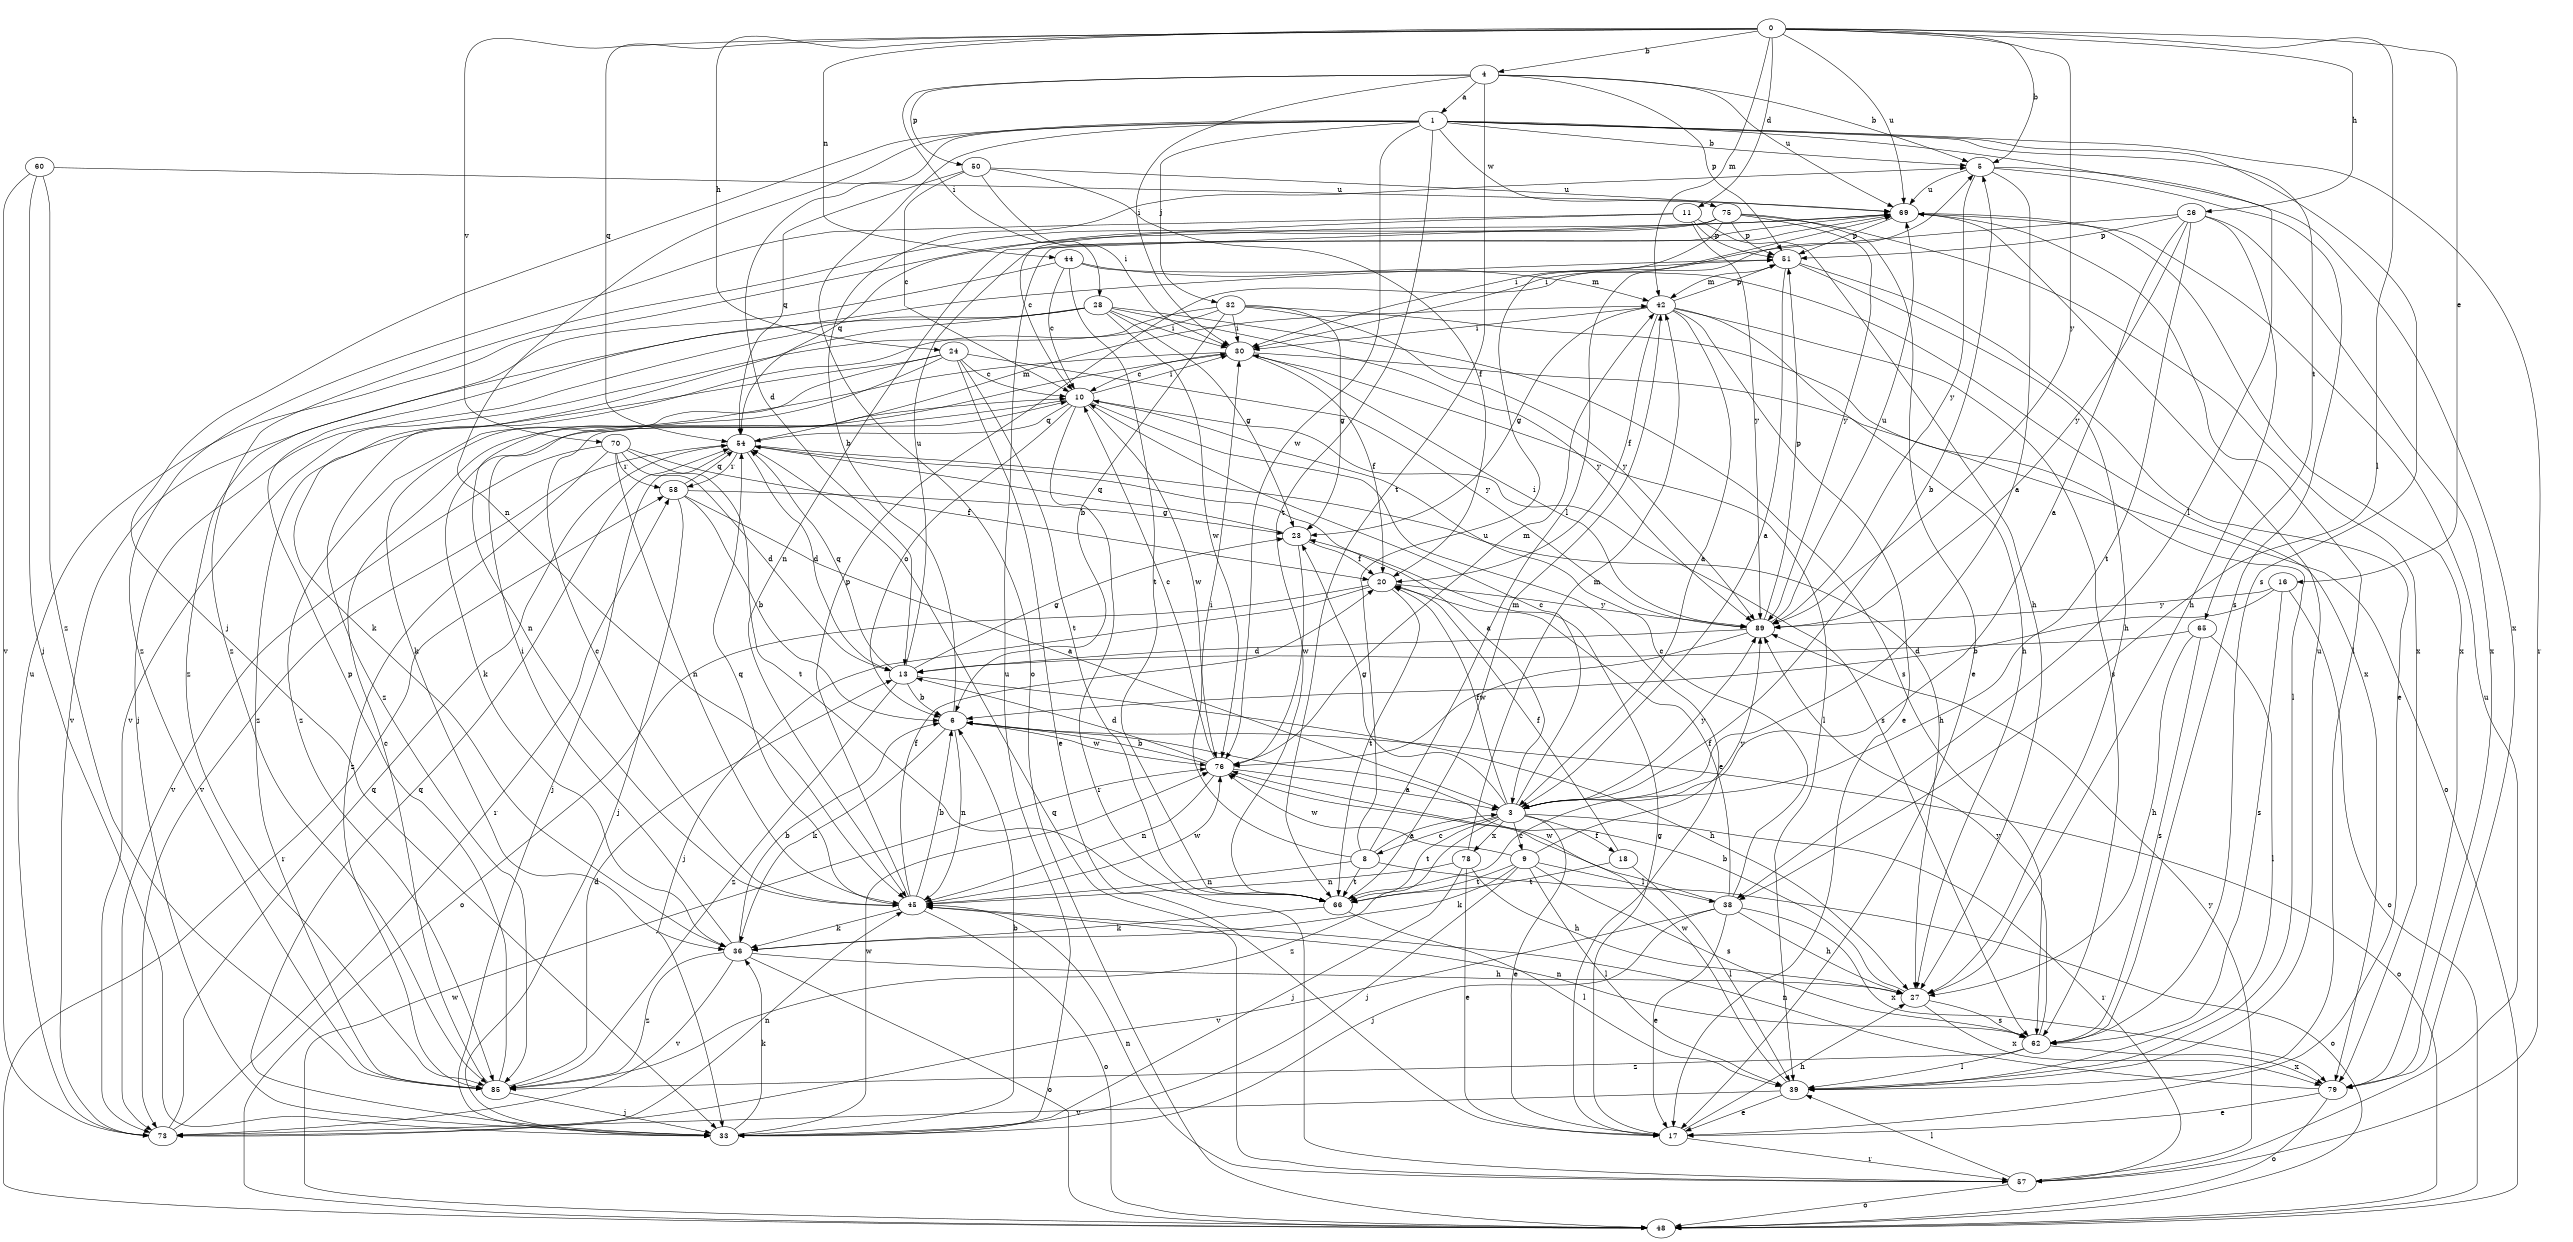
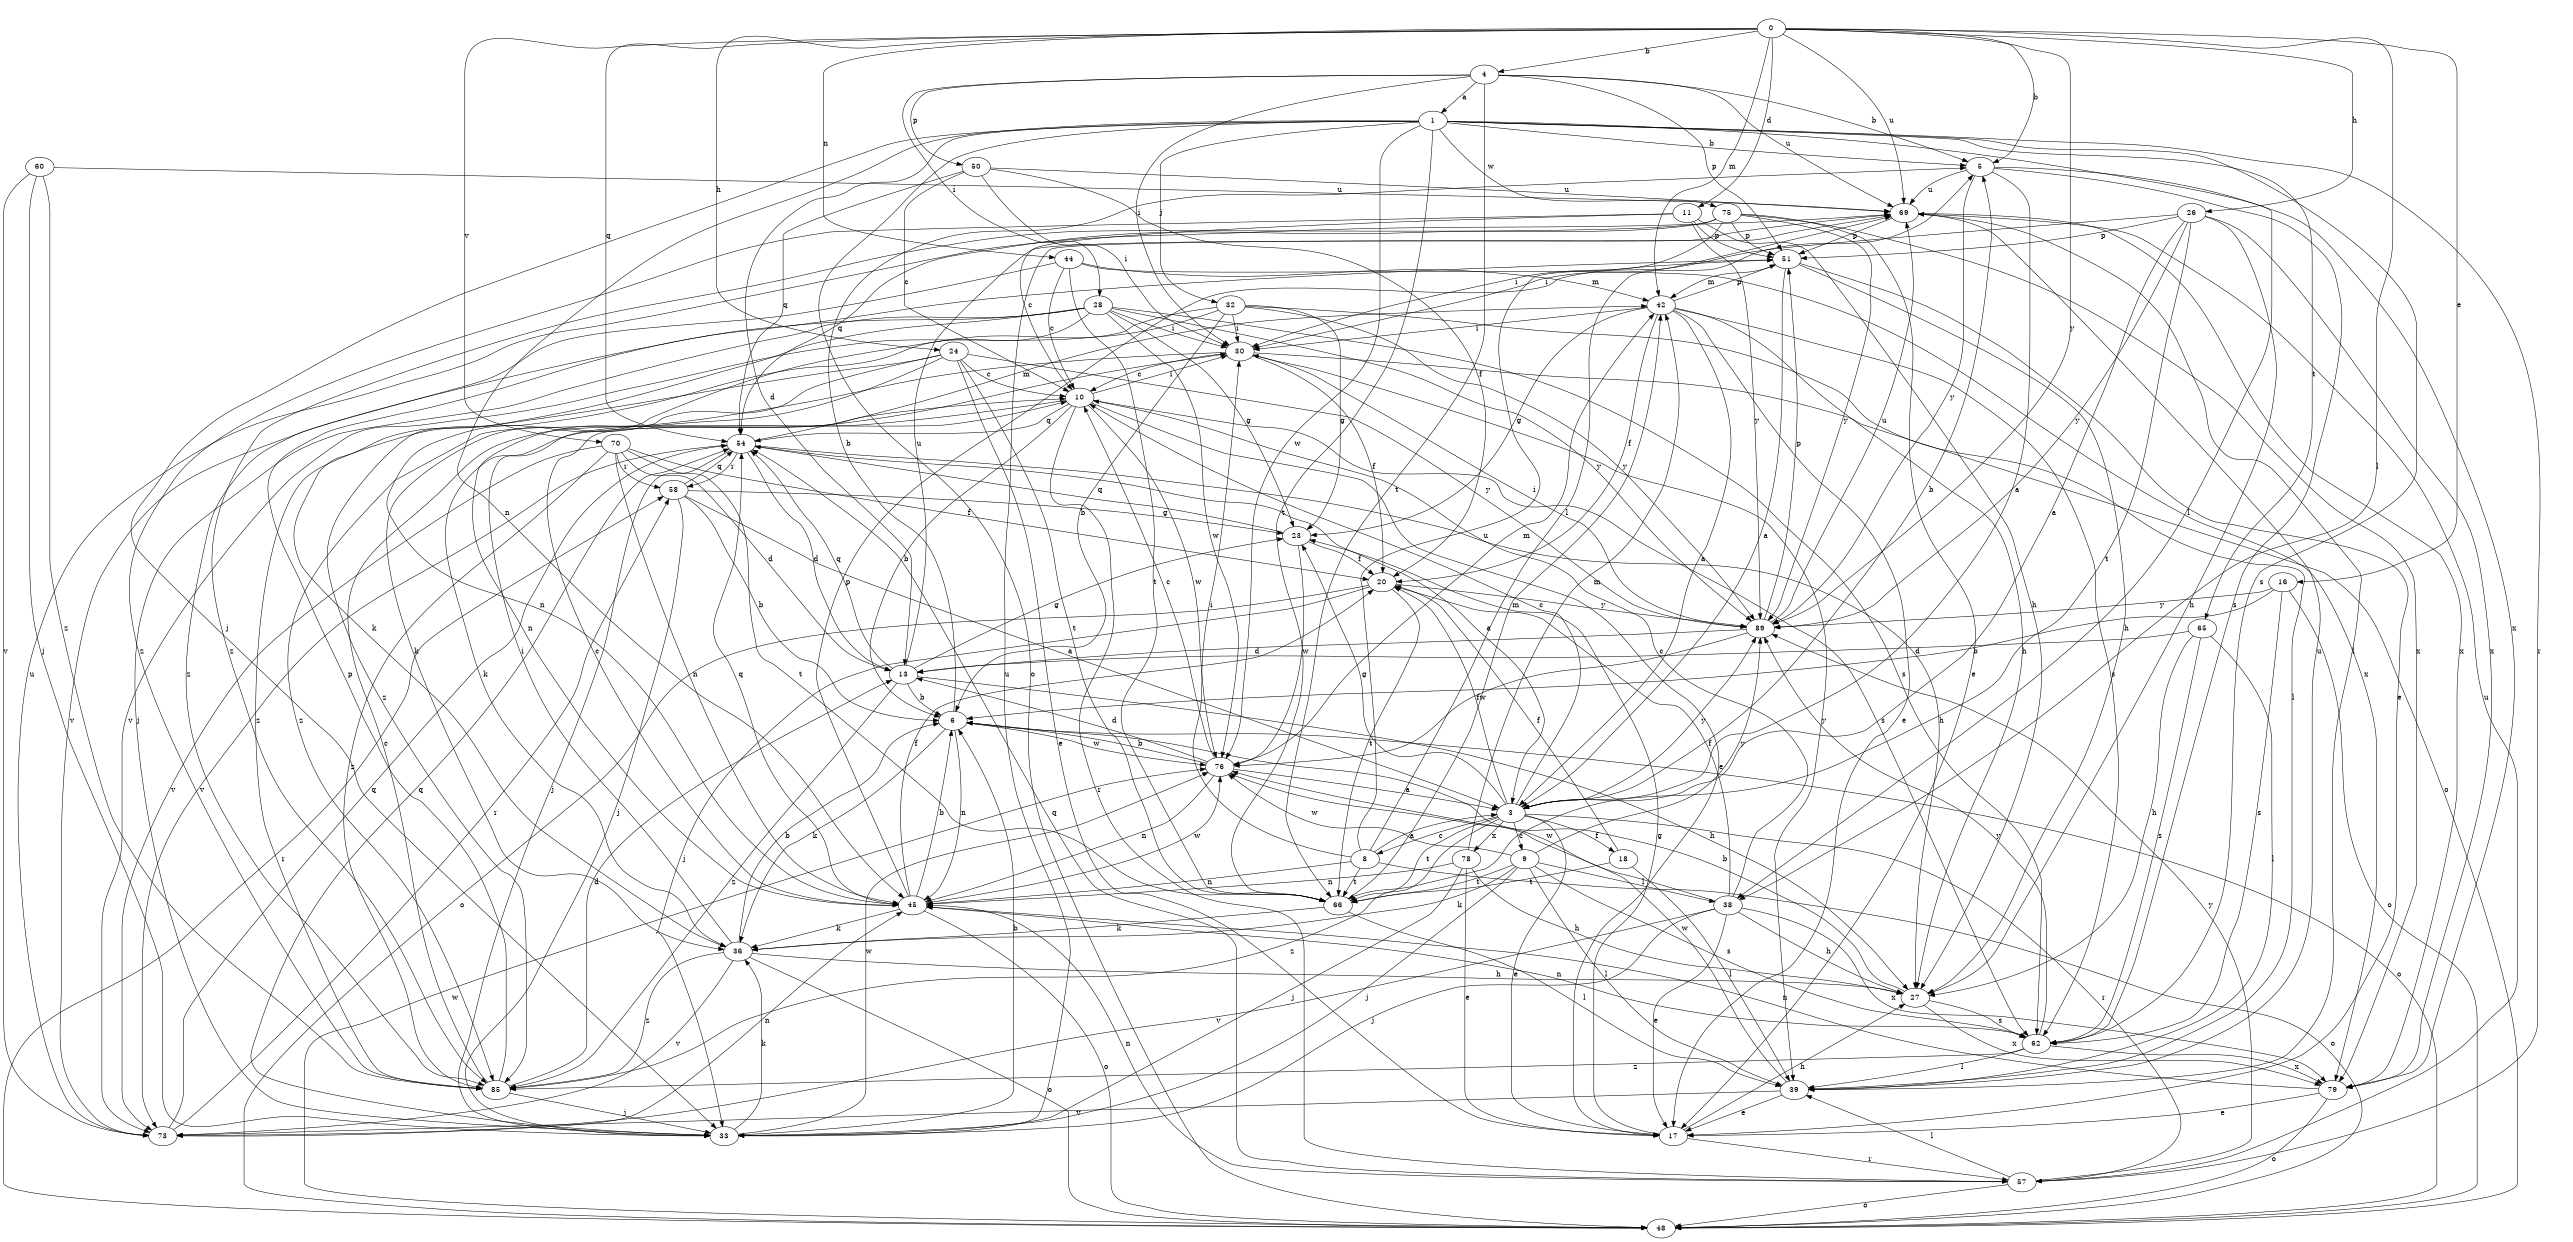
(1022, 249) -> (405, 465)
(907, 559) -> (907, 559)
(1824, 721) -> (1824, 721)
